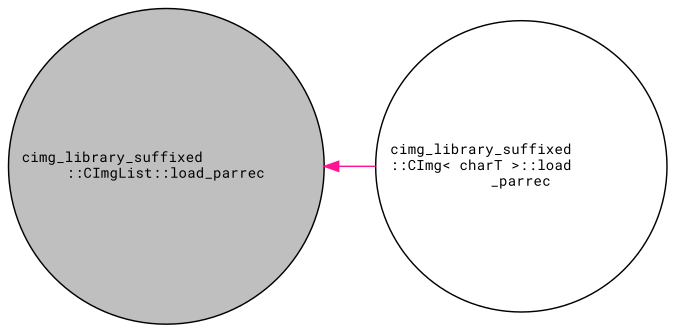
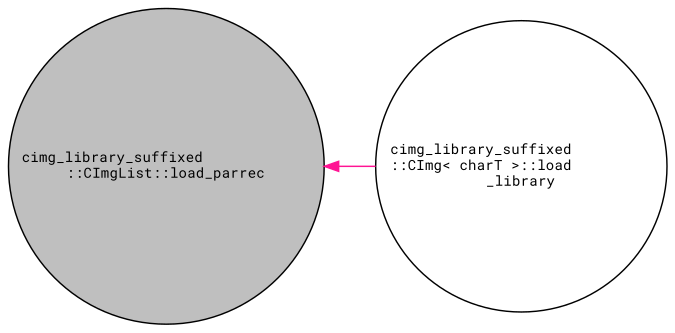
(521, 166) -> (521, 166)
